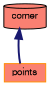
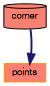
(19, 51) -> (31, 42)
